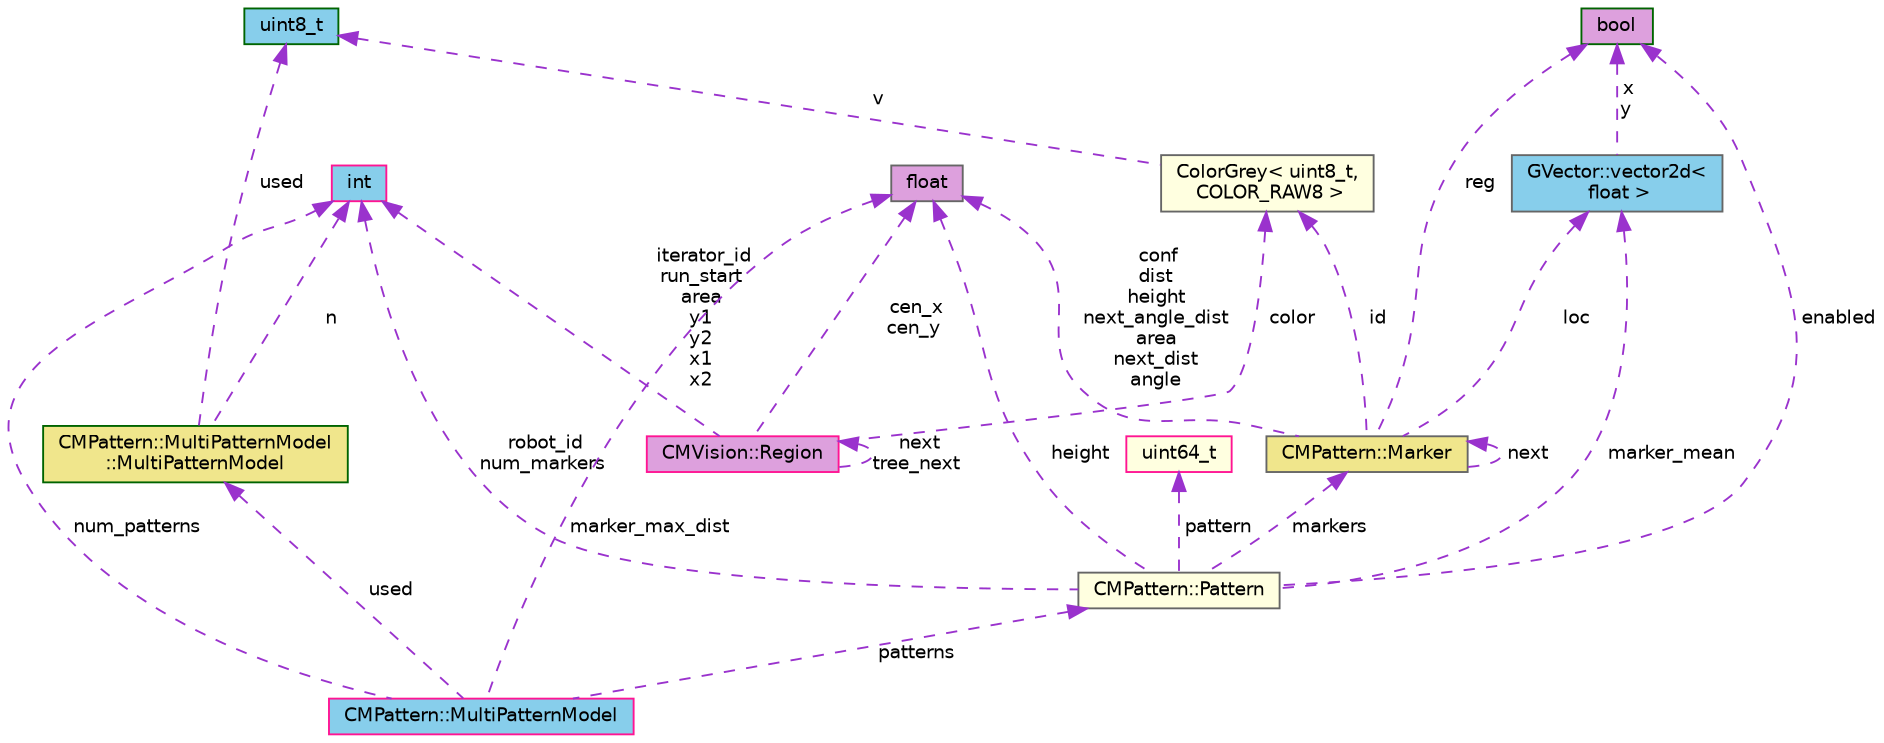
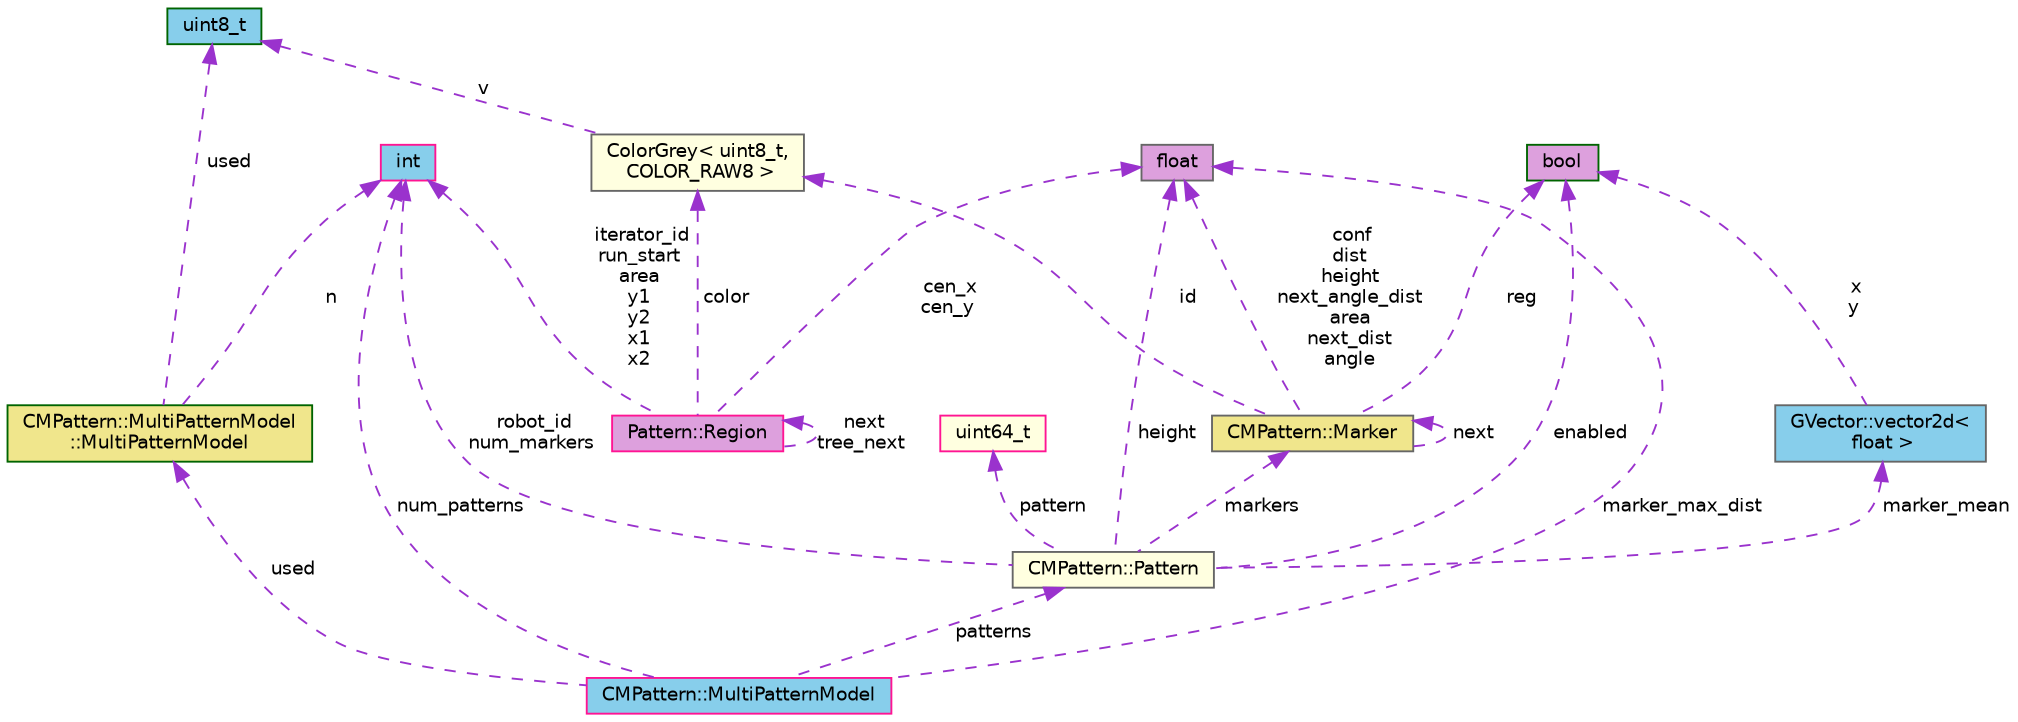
(1504, 344) -> none
(743, 454) -> (698, 433)
